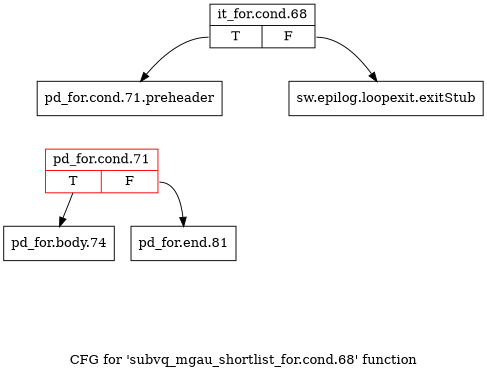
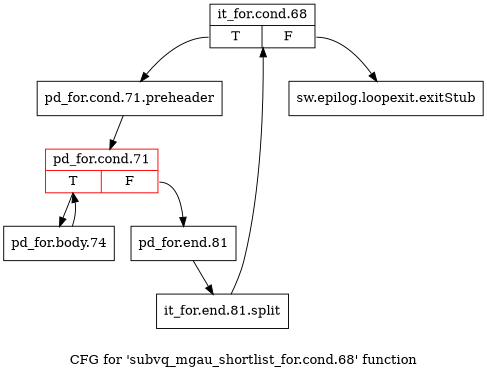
none -> (118, 128)
none -> (75, 215)
none -> (223, 311)
